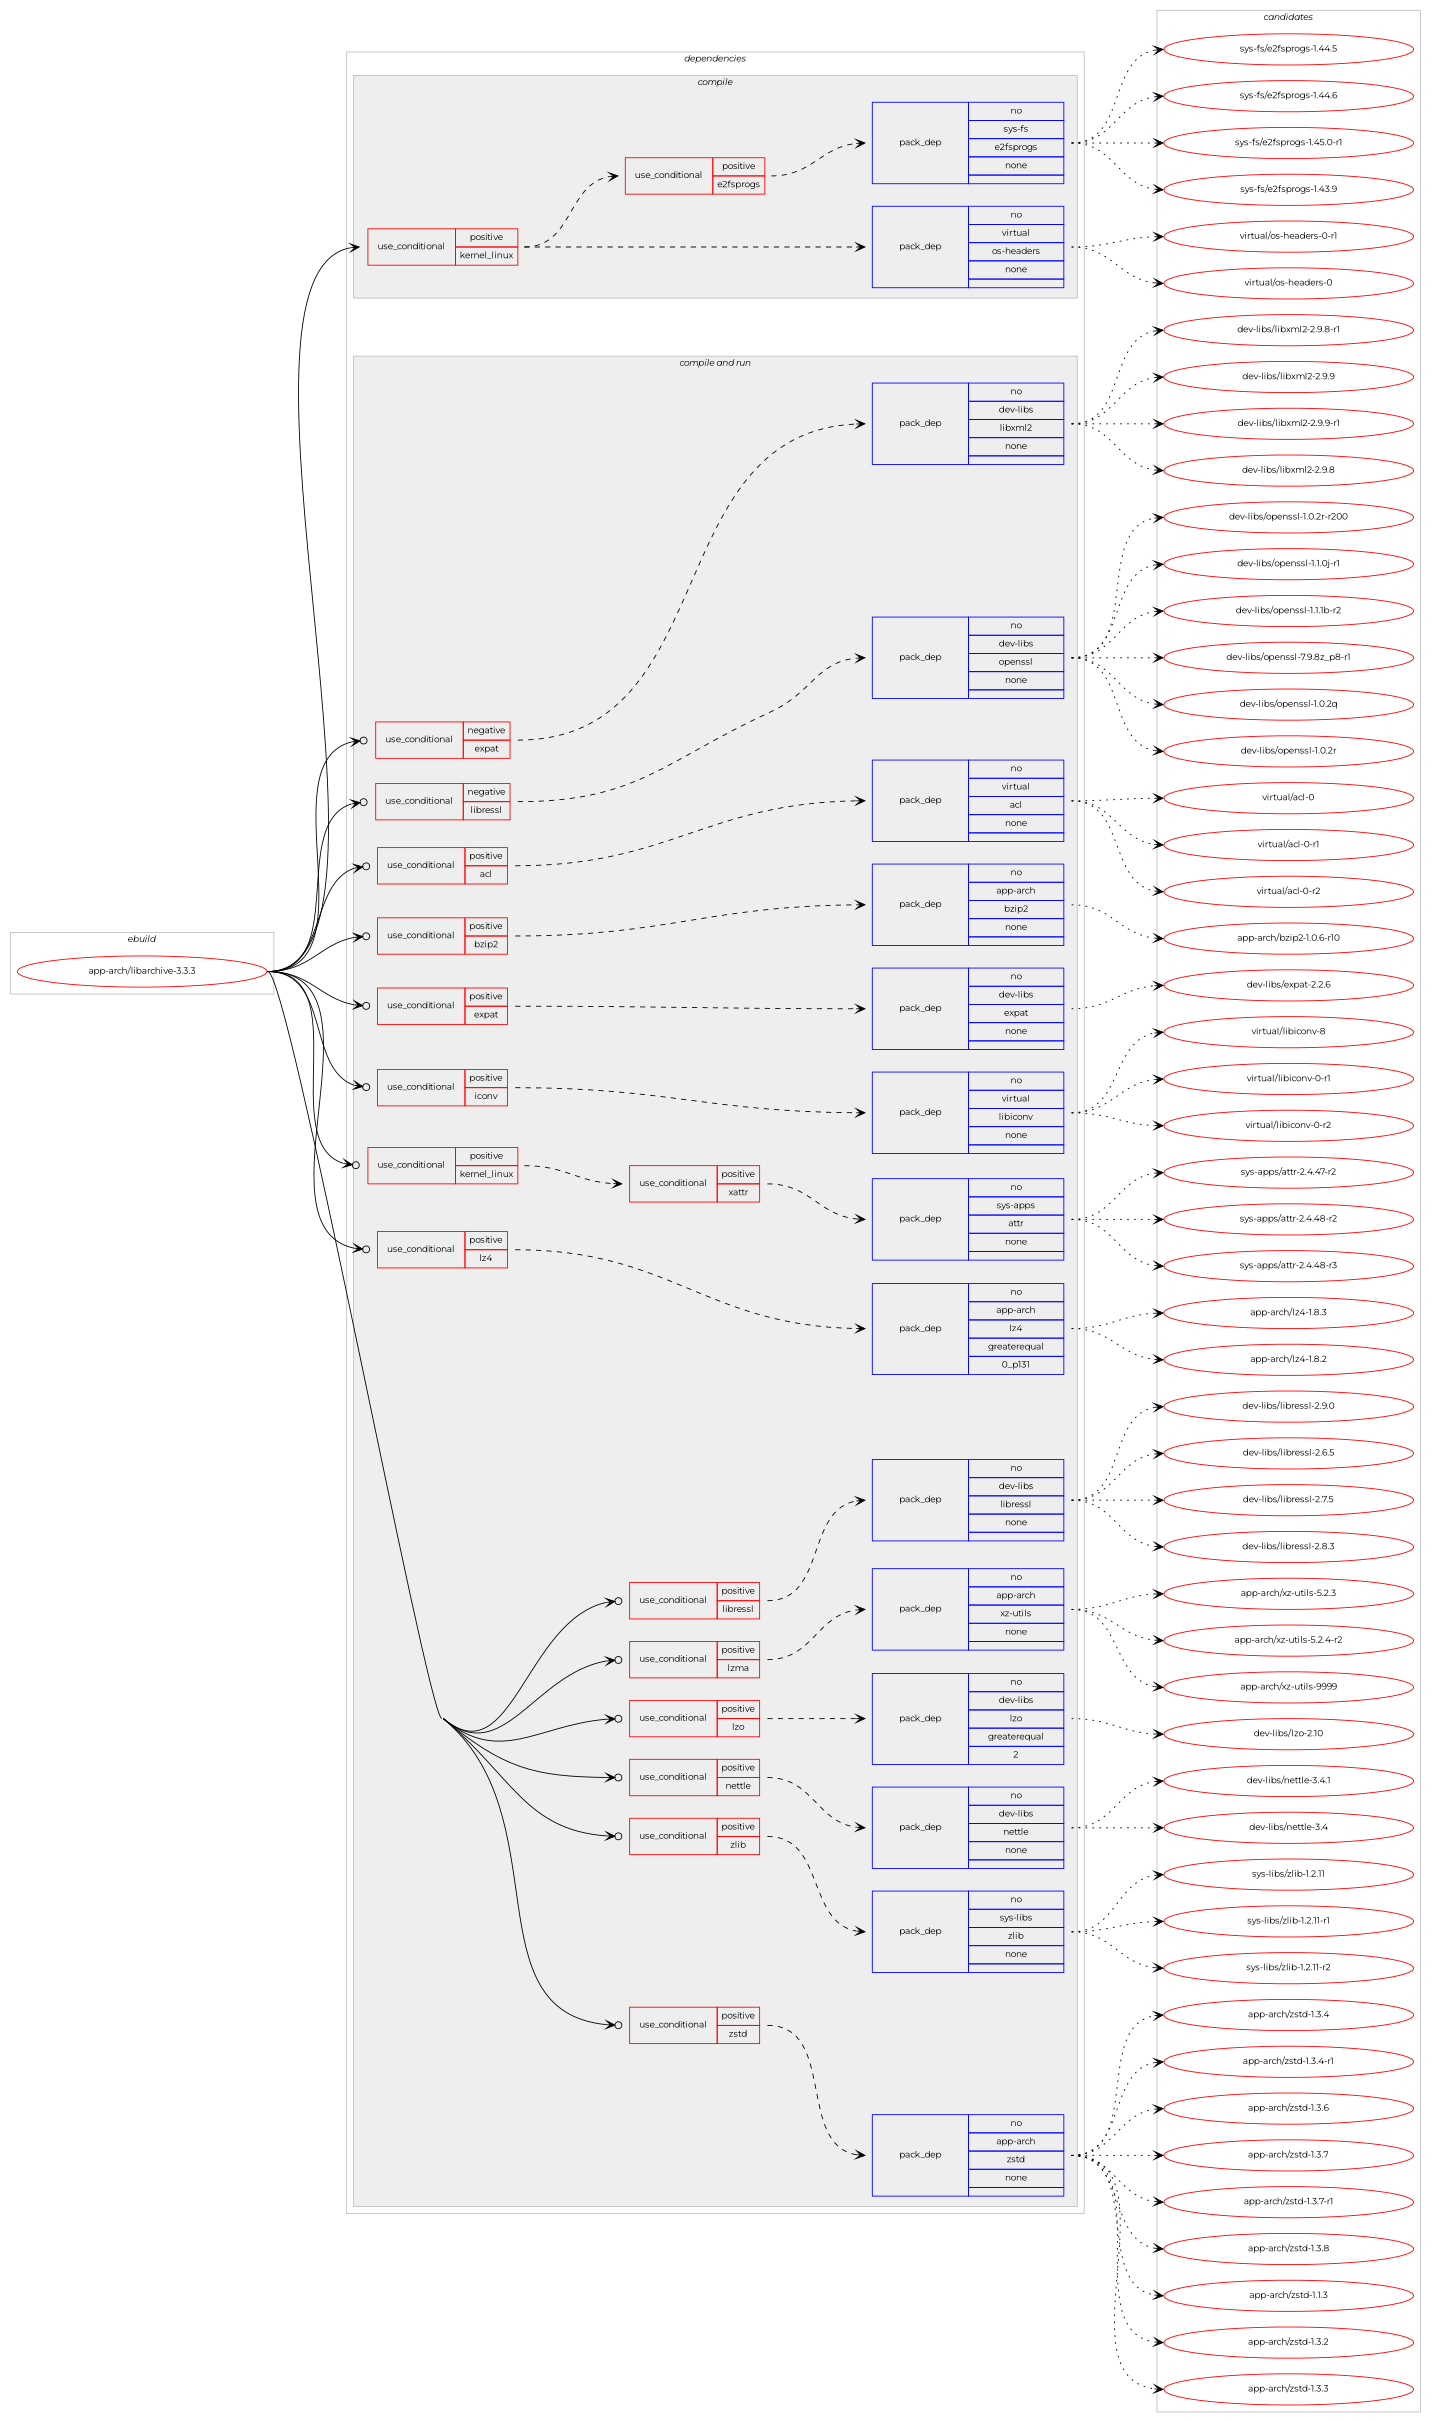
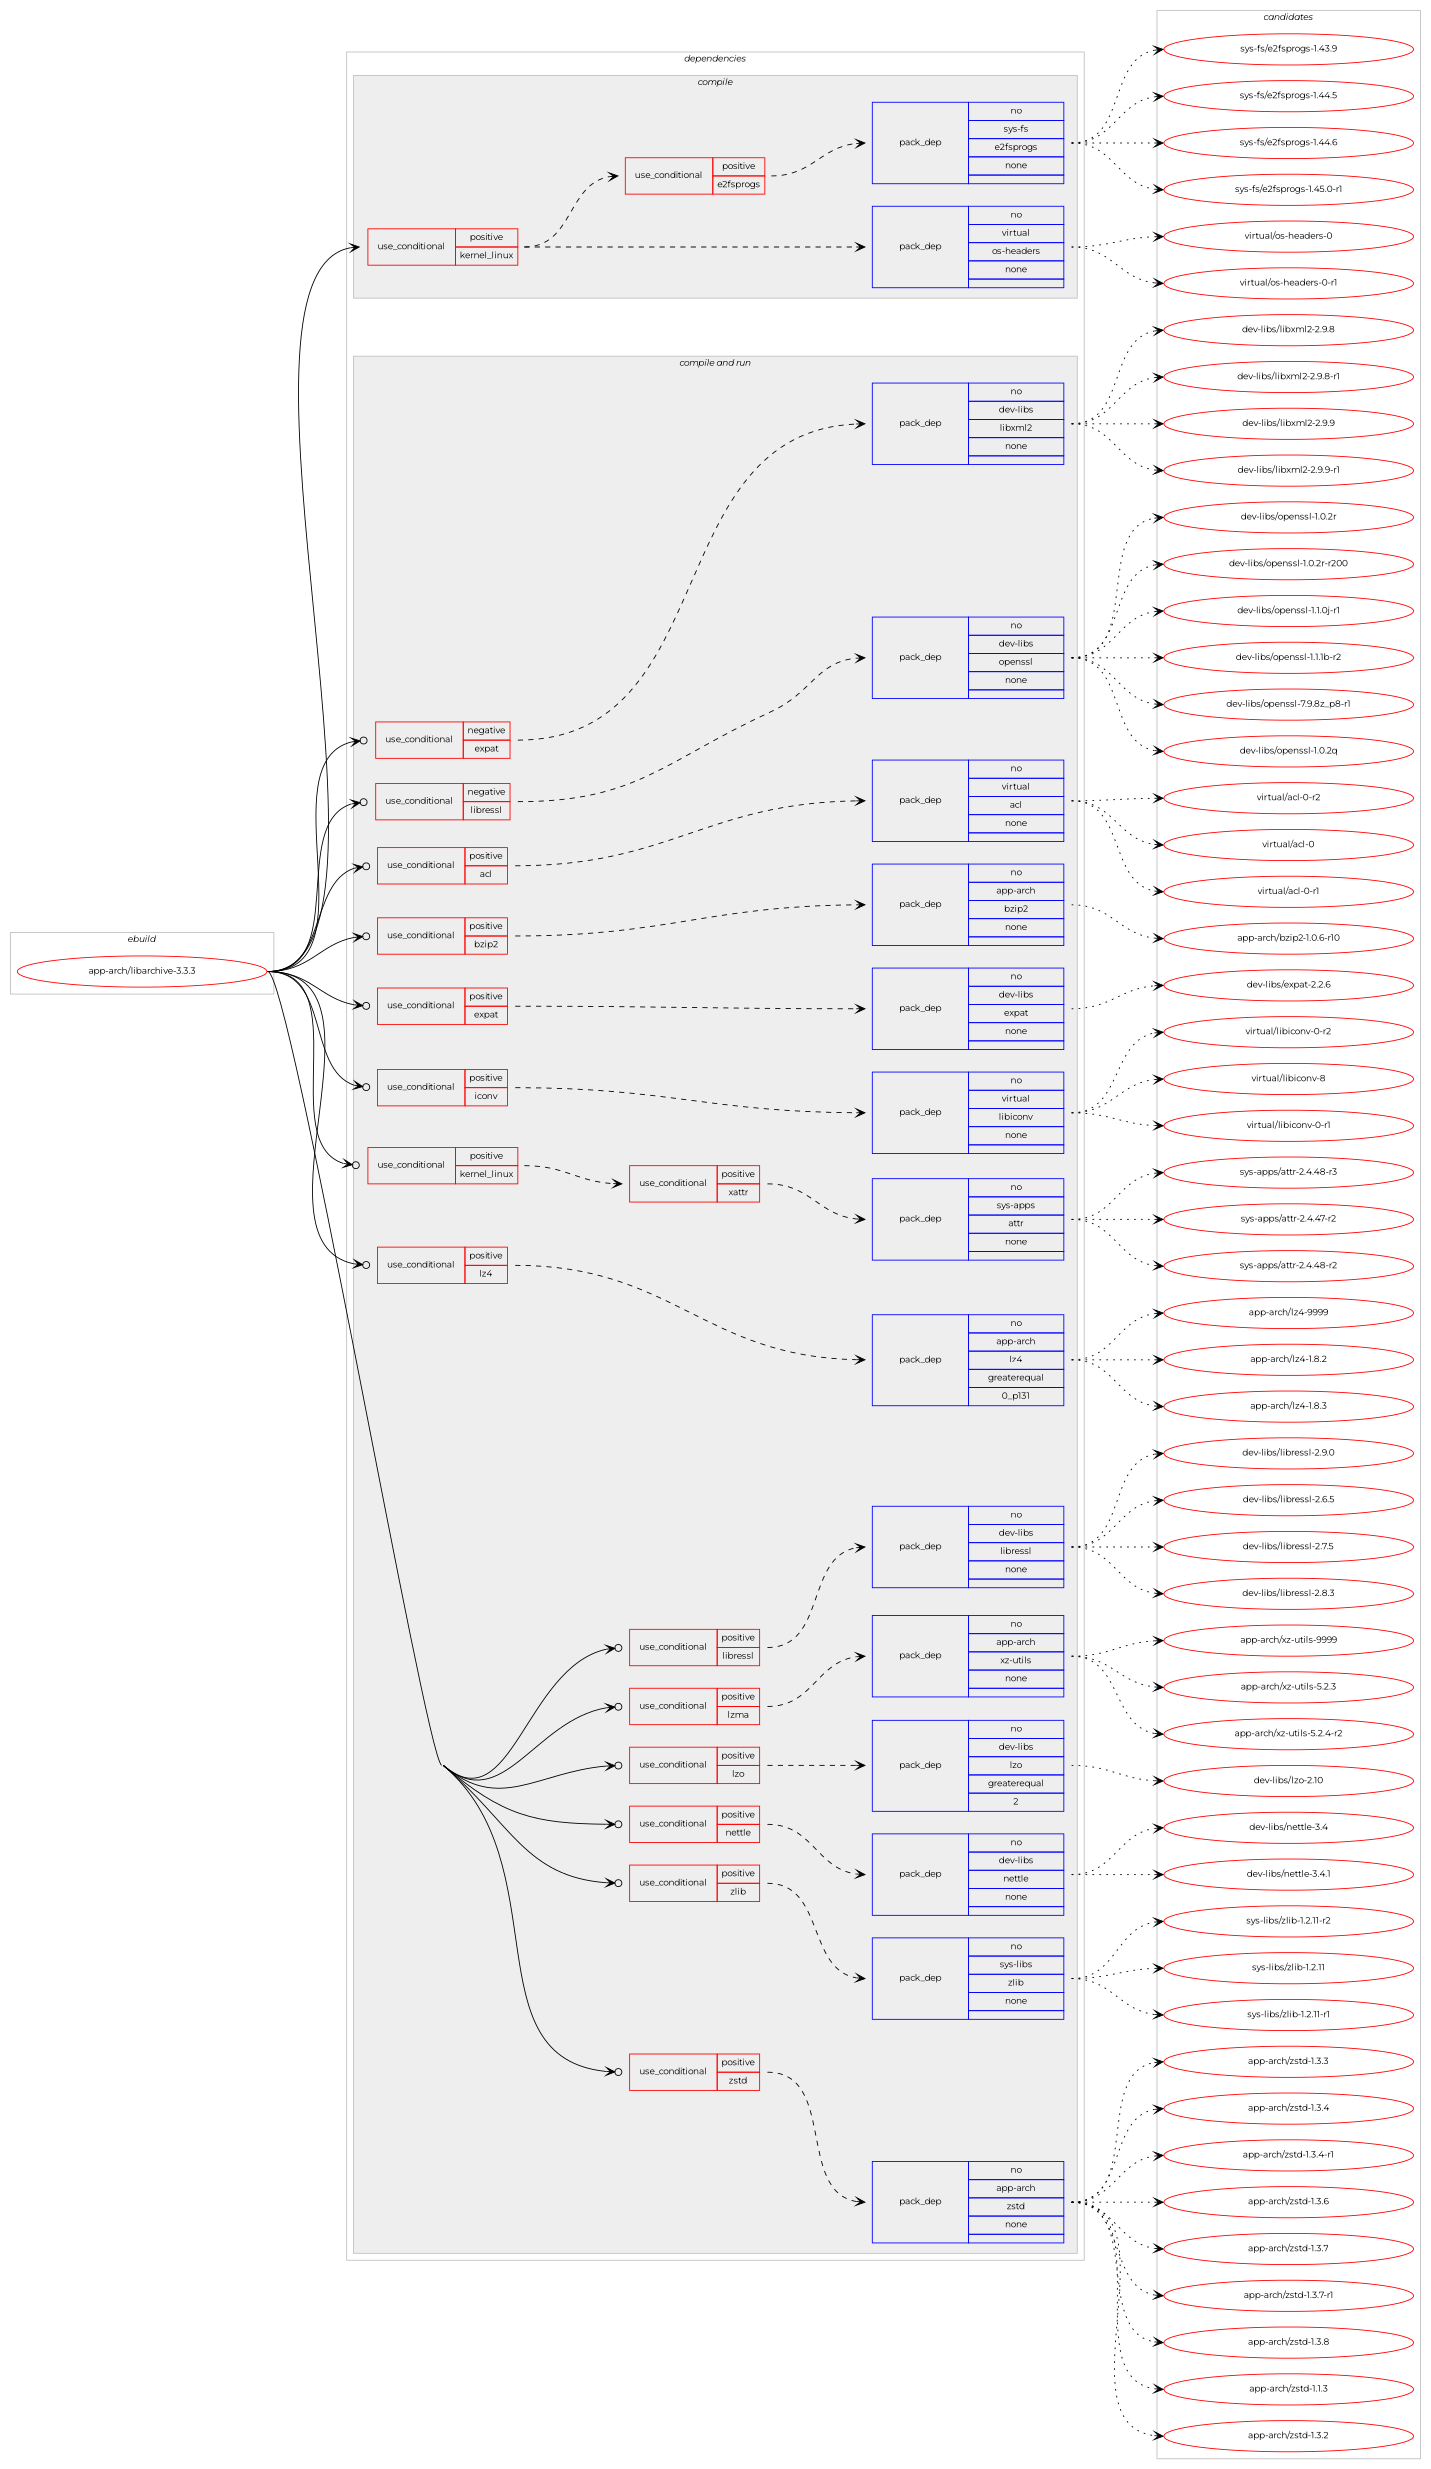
none -> (1289, 1313)
